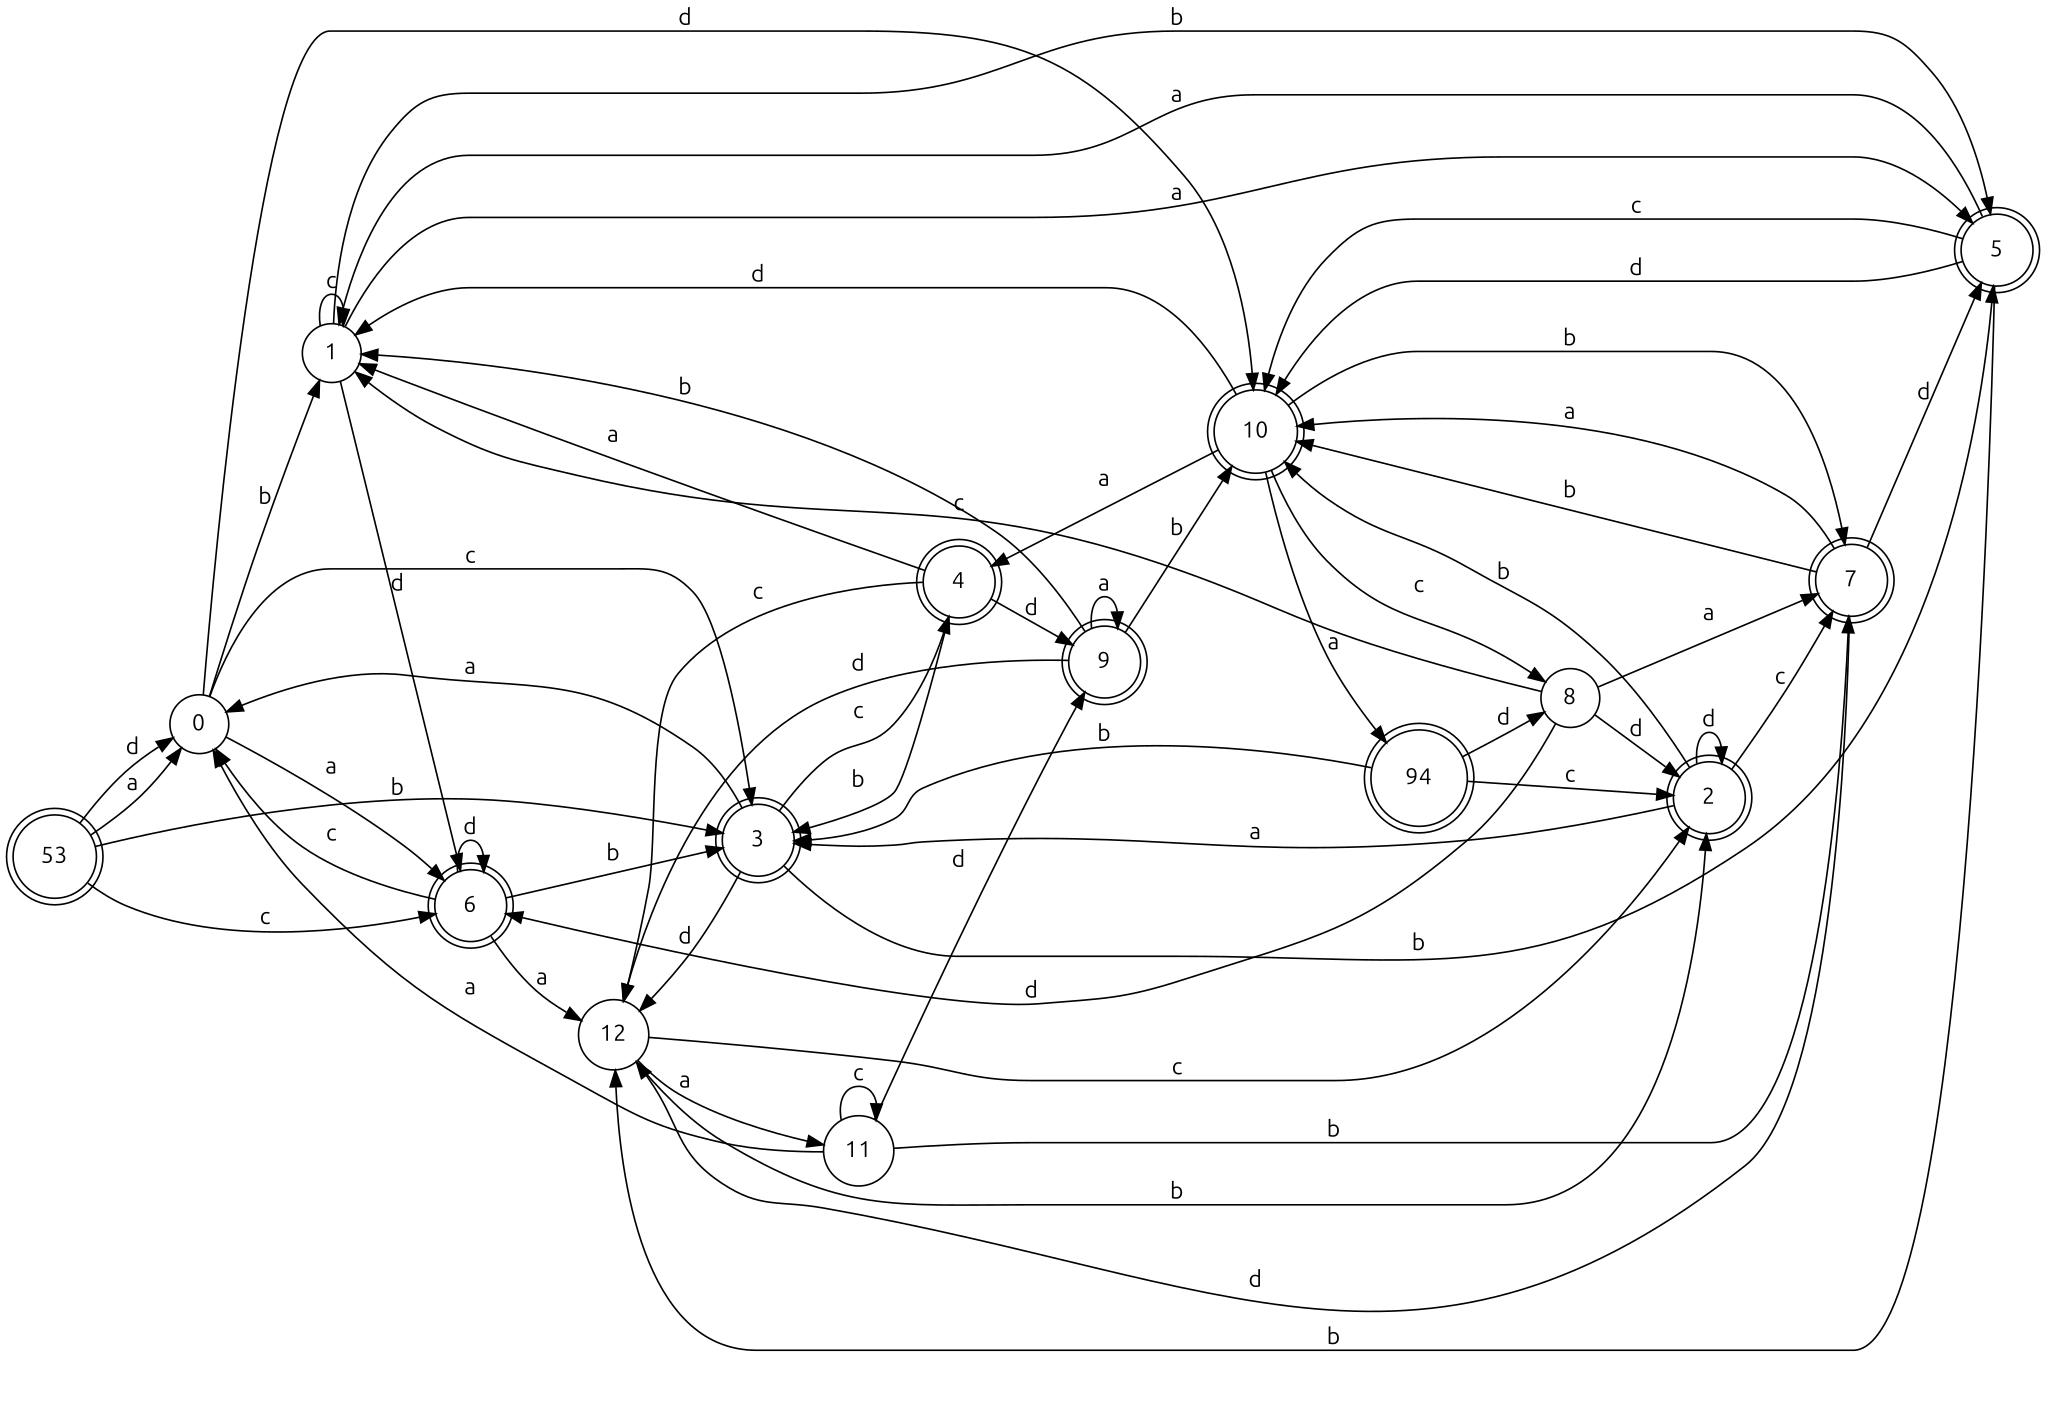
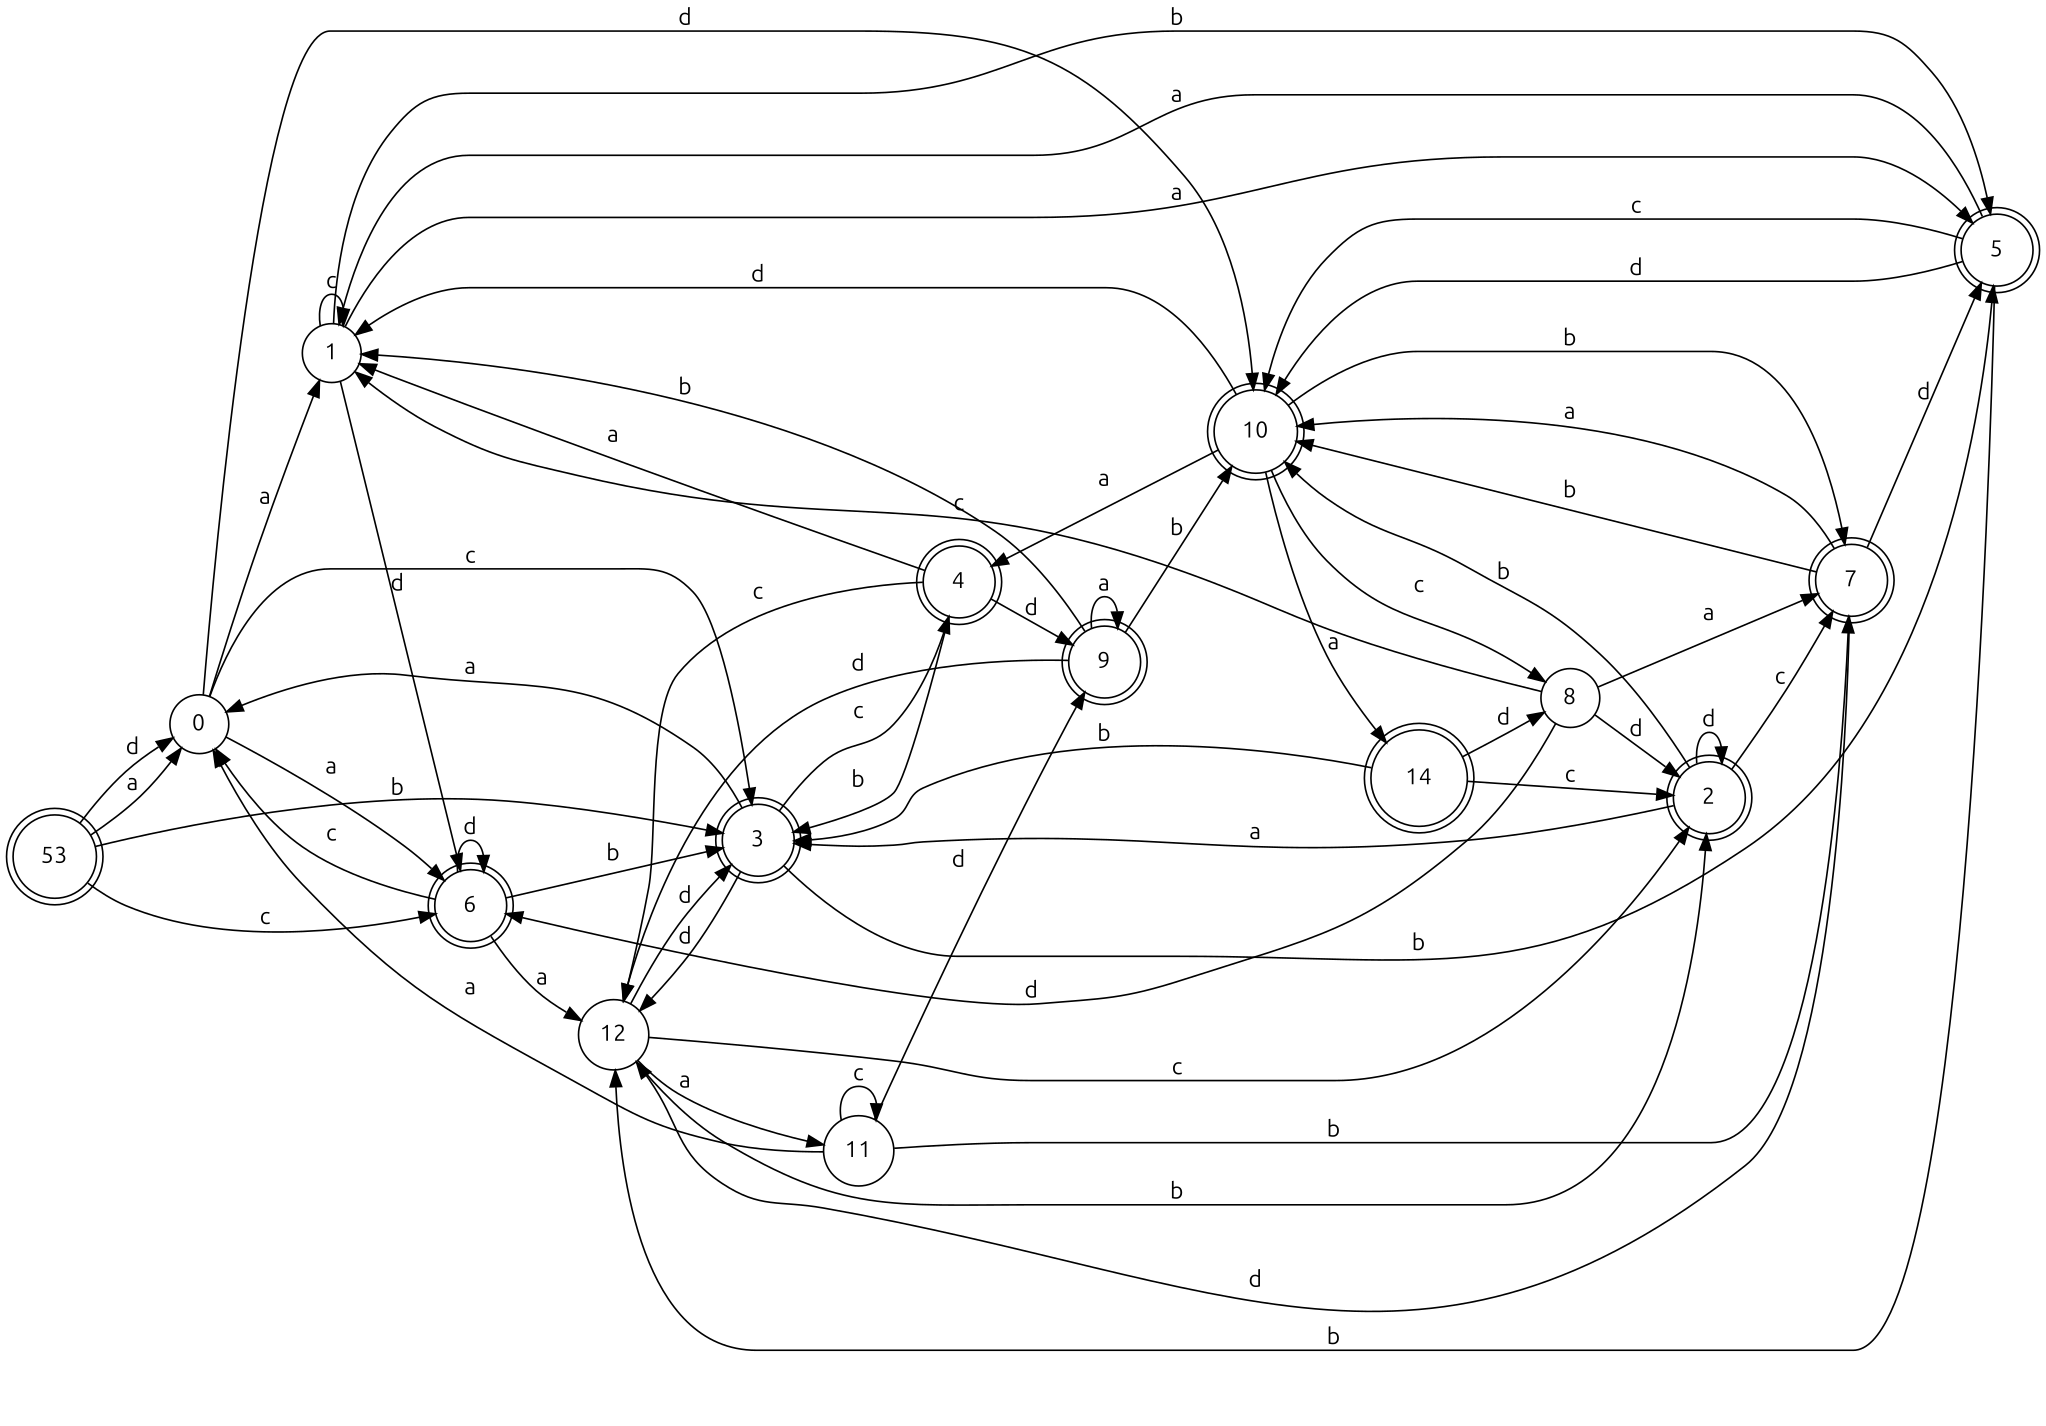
(266, 498) -> (266, 498)
(1419, 778) -> (1419, 778)
none -> (670, 937)
